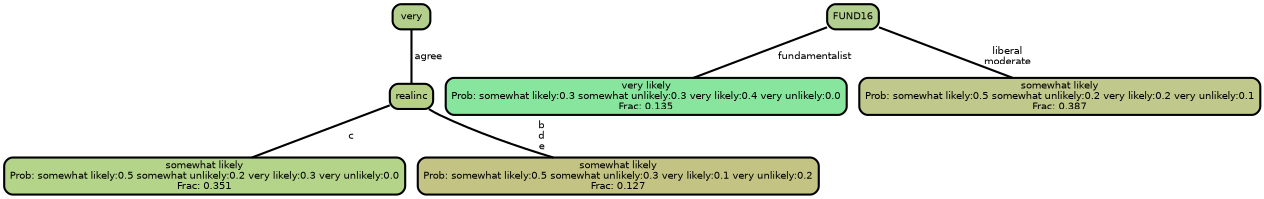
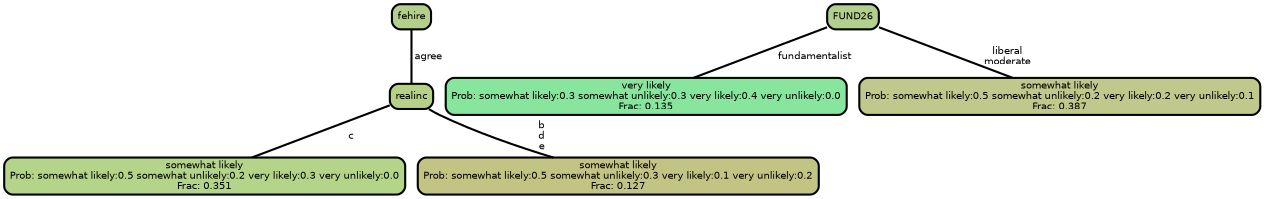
(411, 17) -> (411, 17)
(853, 17) -> (853, 17)
